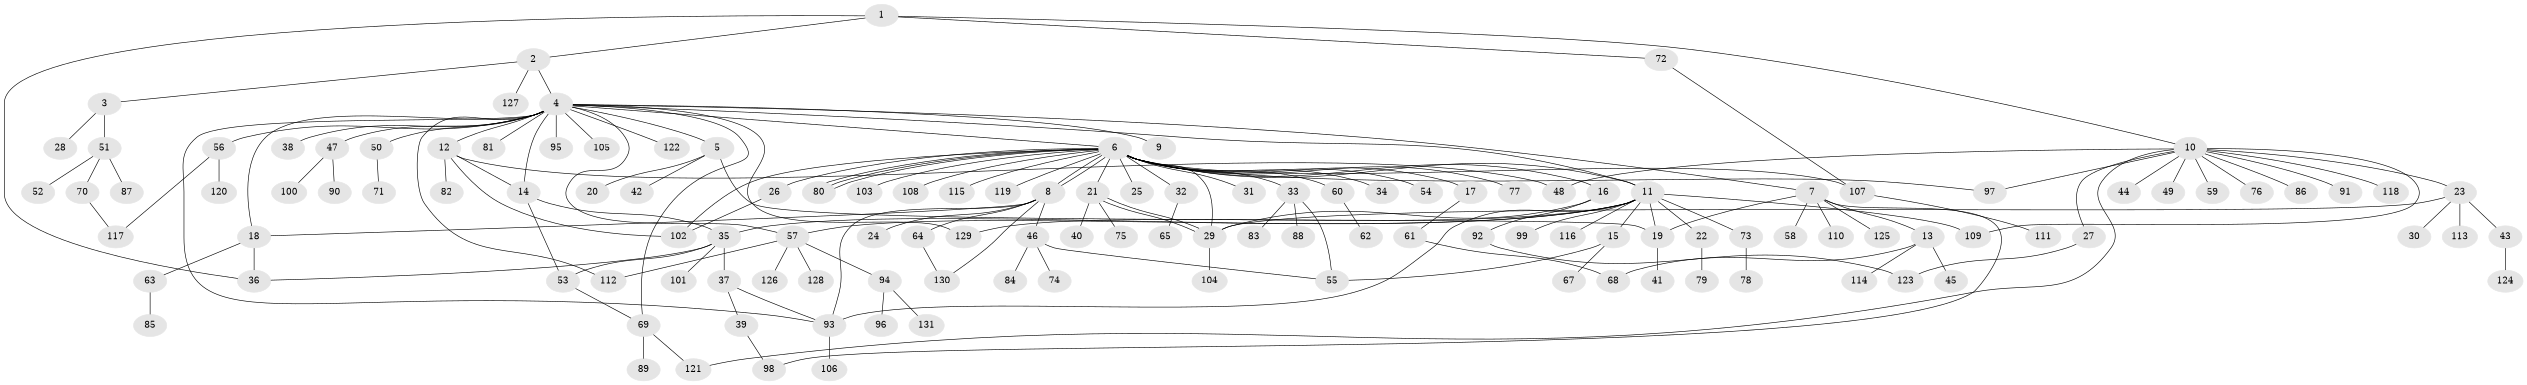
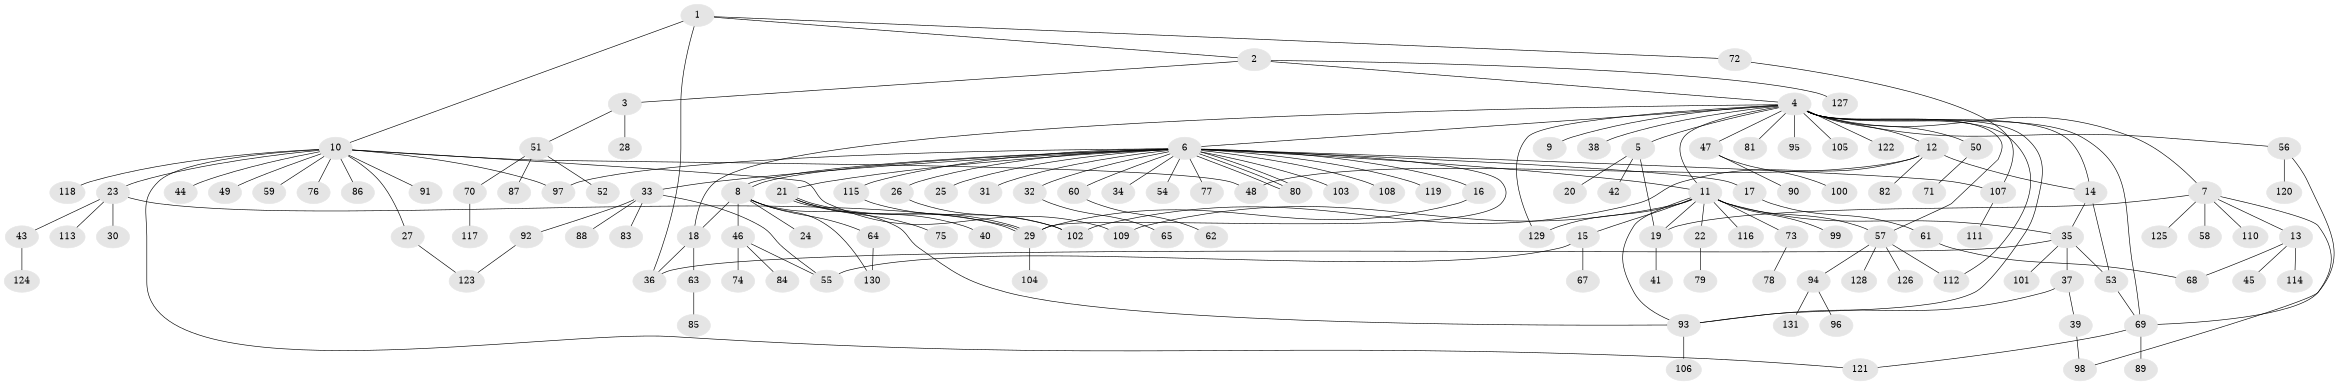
(874, 161) -> (963, 215)
(168, 192) -> (2333, 242)
(1541, 215) -> (588, 217)
